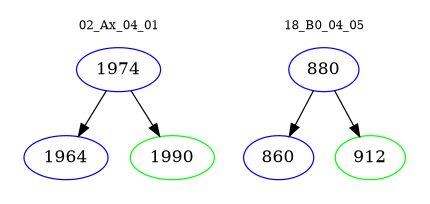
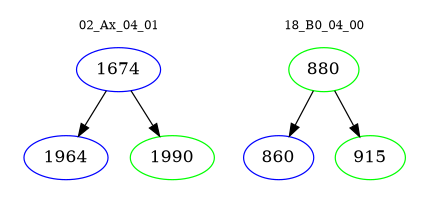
(324, 26) -> (324, 26)
(119, 70) -> (119, 70)
(324, 70) -> (324, 70)
(370, 158) -> (370, 158)
